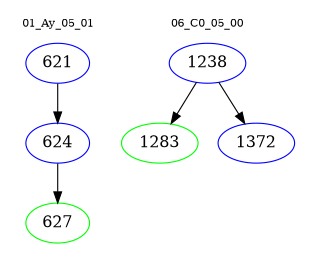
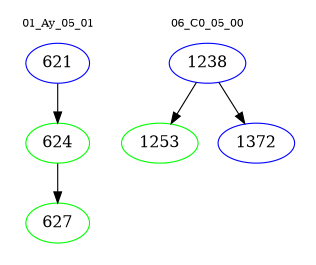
(58, 143) -> (58, 143)
(160, 143) -> (160, 143)
